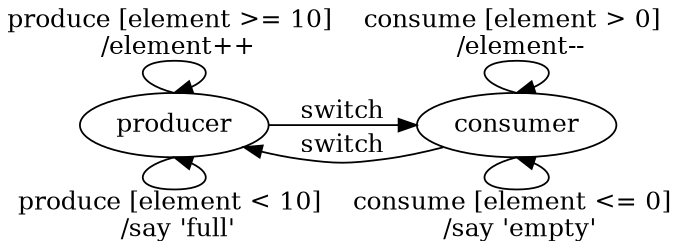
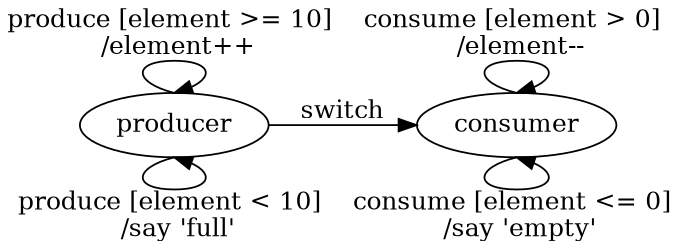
(352, 162) -> none
